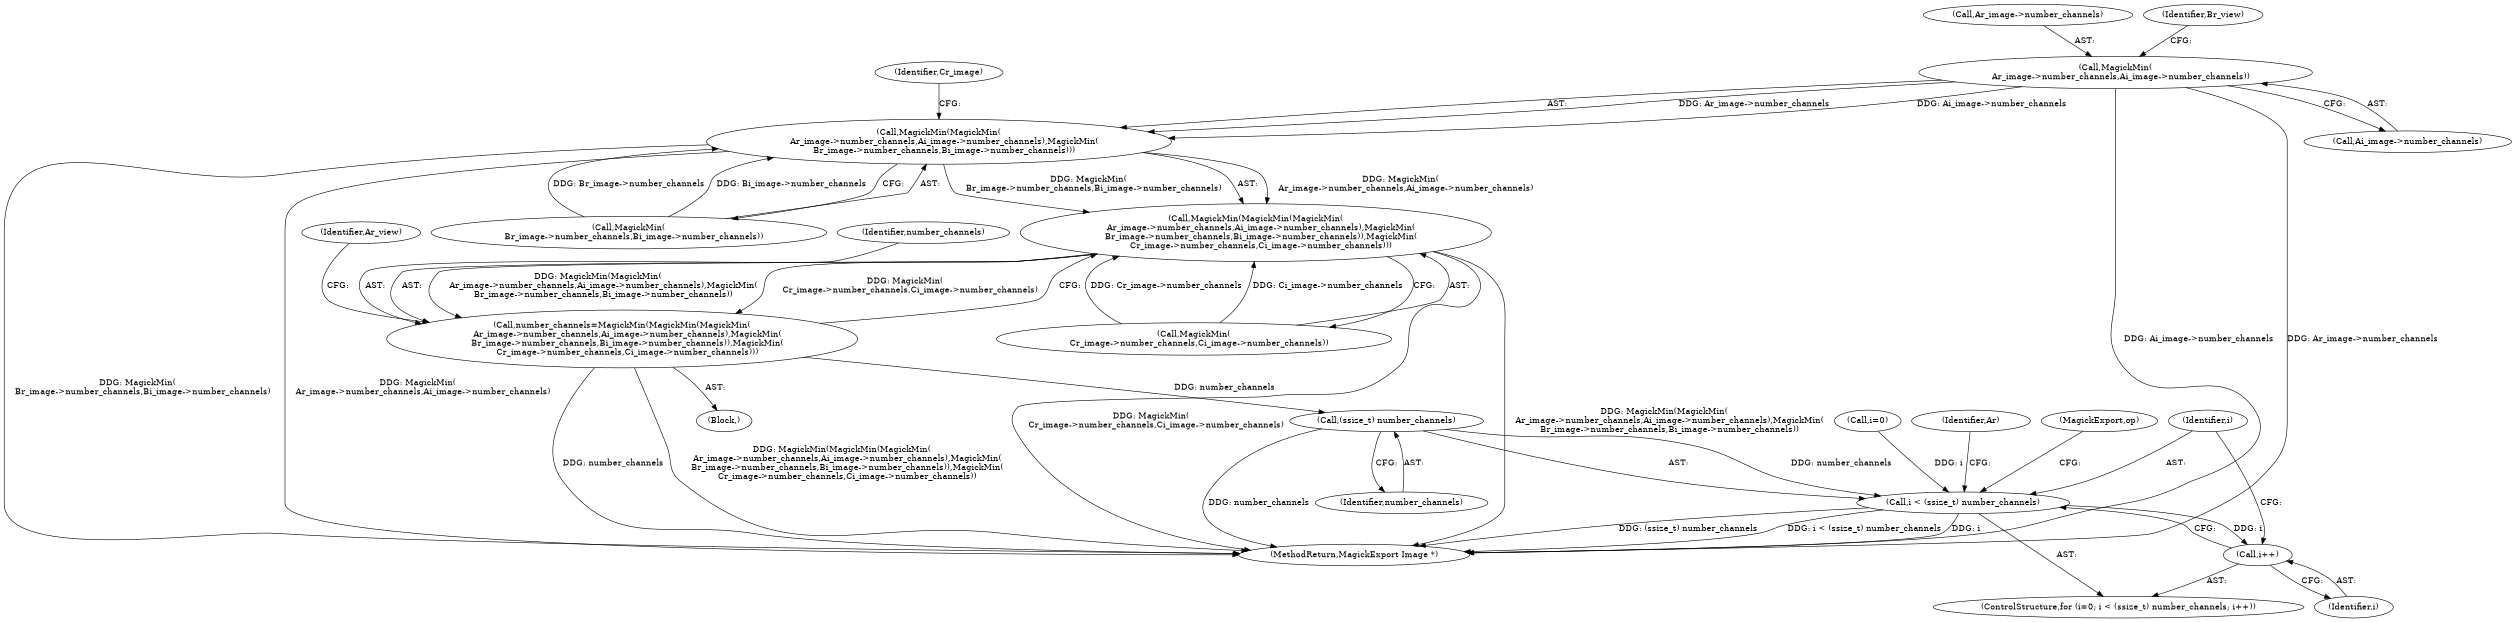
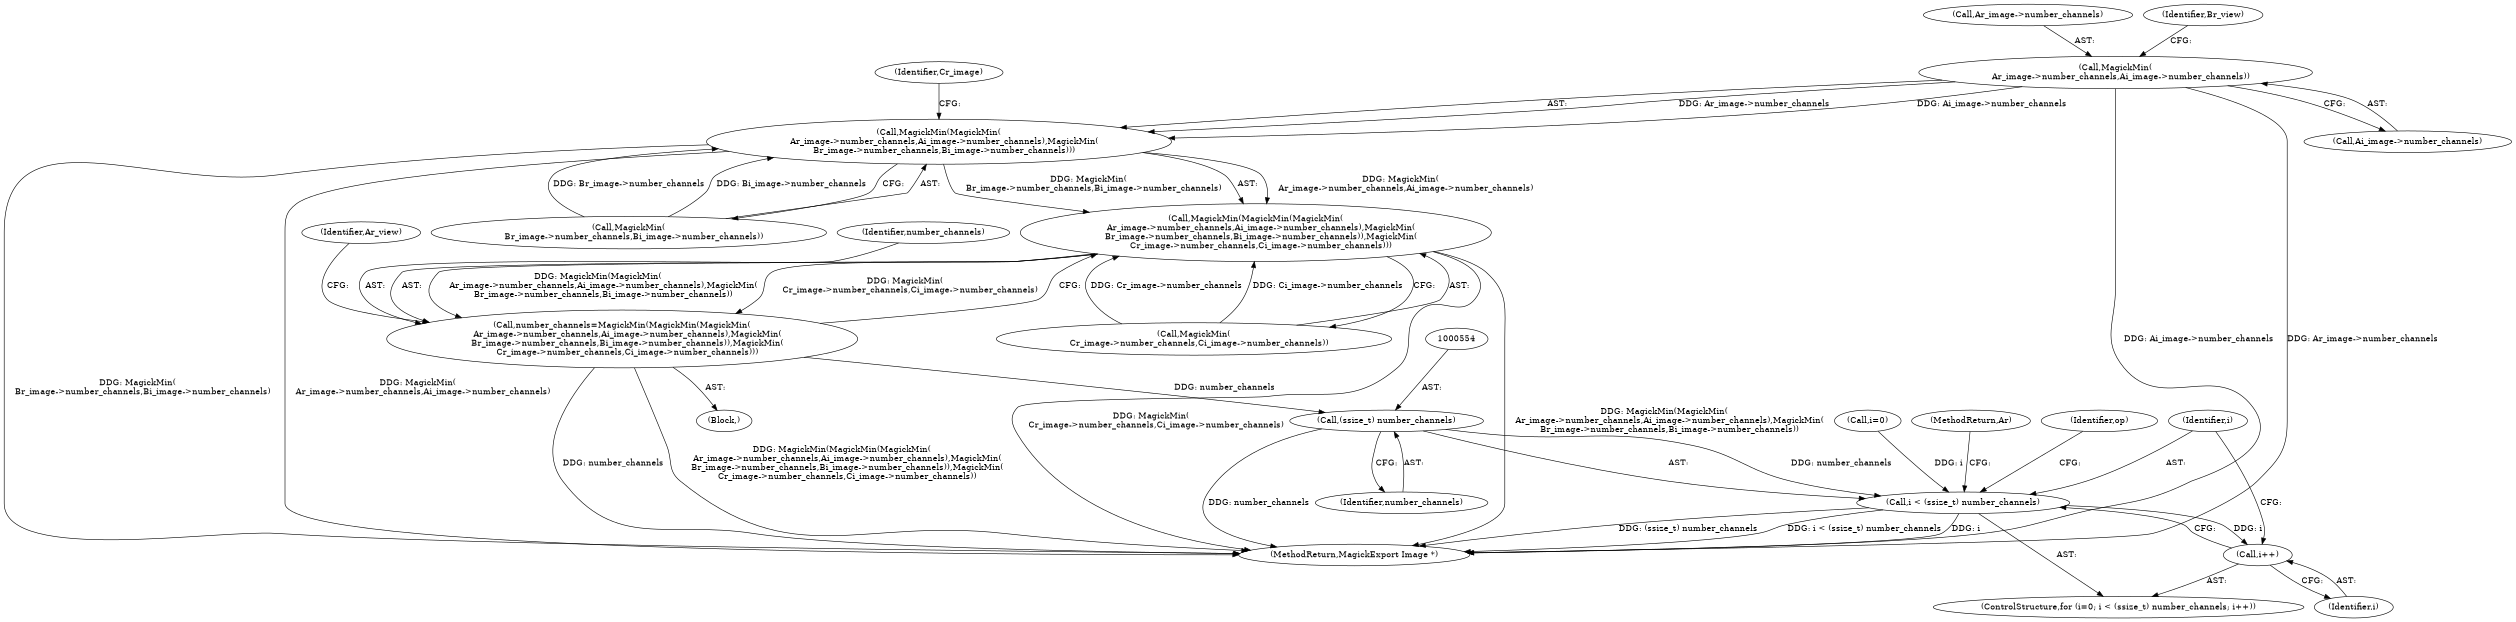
none -> (1457, 339)
(1971, 421) -> (1971, 421)
(2099, 421) -> (2099, 421)
